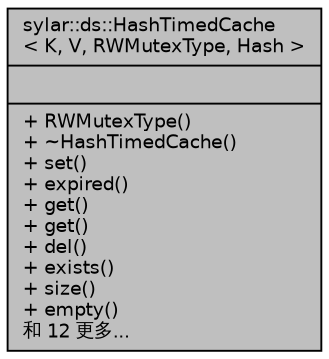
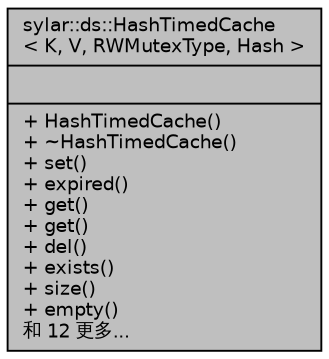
(107, 122) -> (123, 122)
